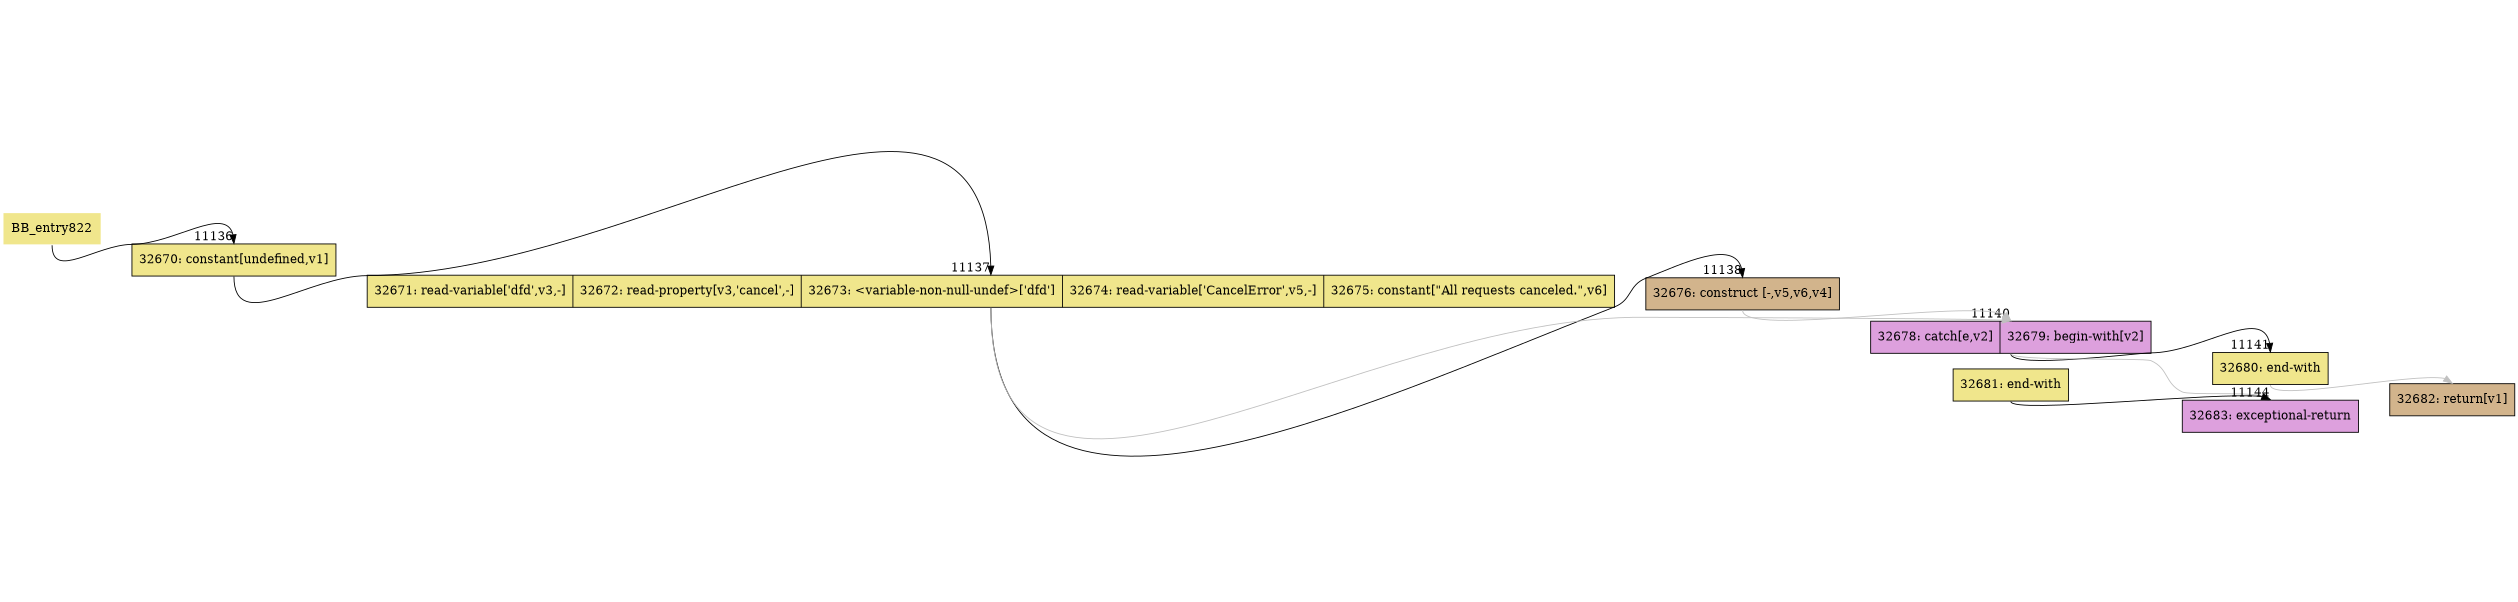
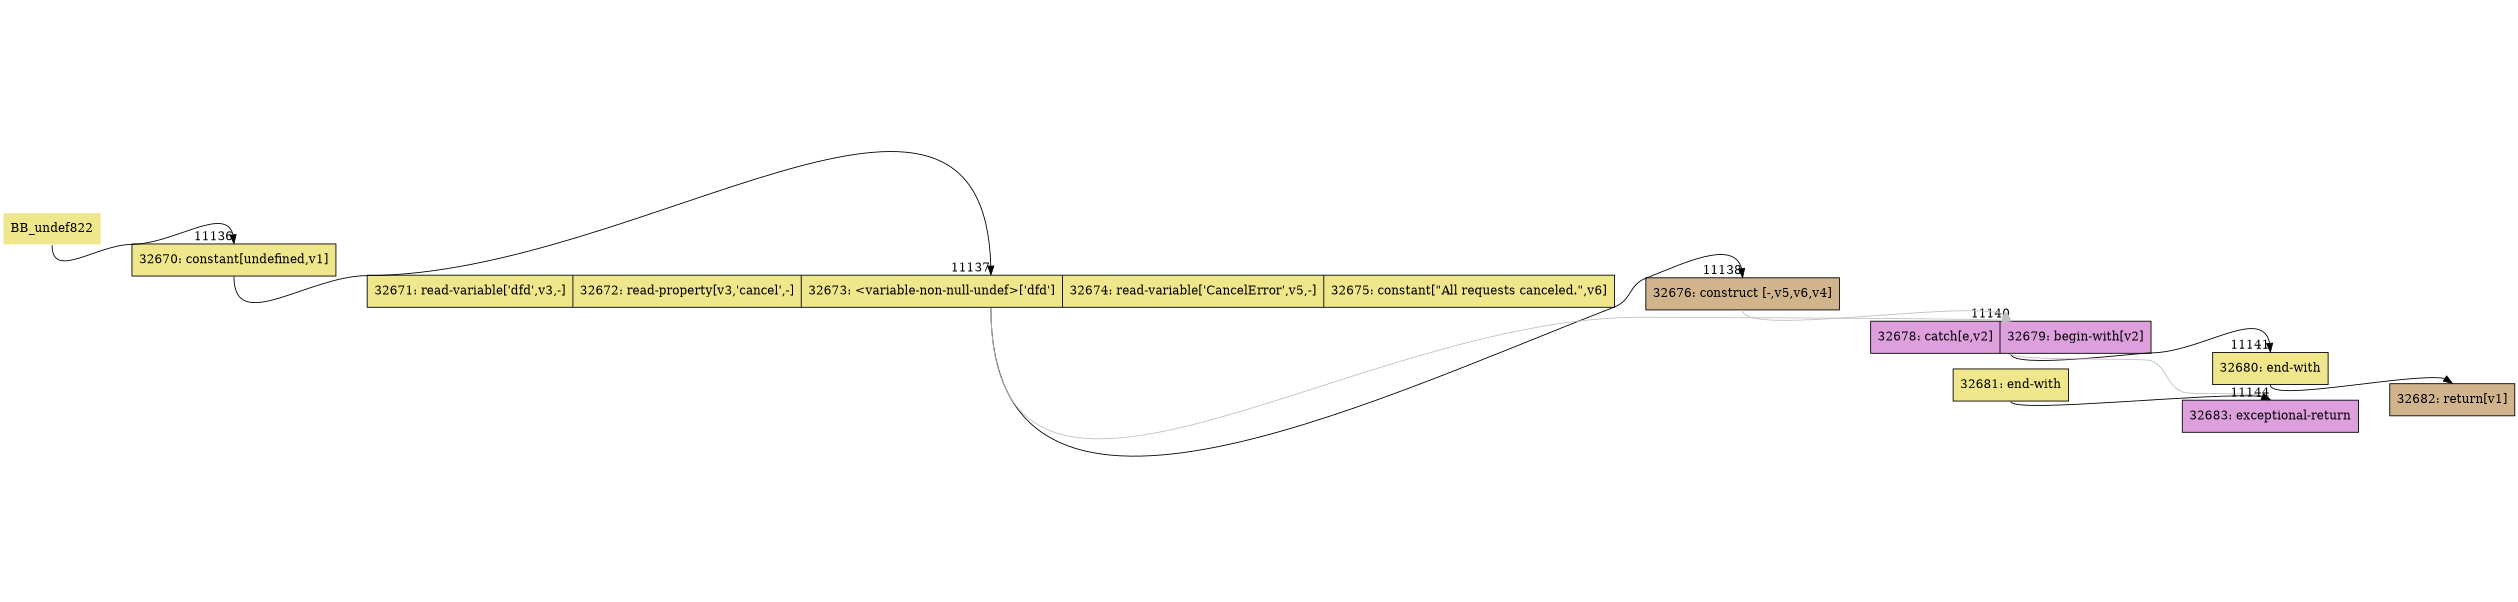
(52, 229) -> (52, 229)
(2357, 385) -> (2357, 385)
